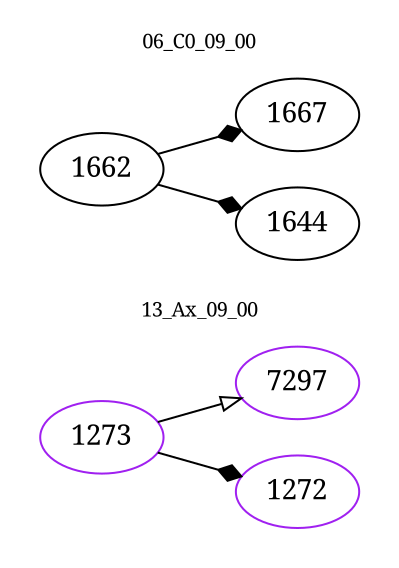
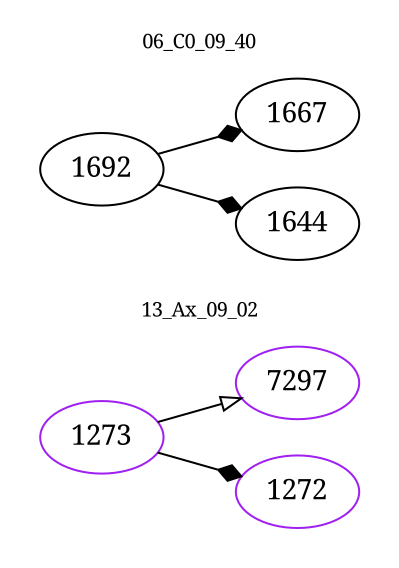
(200, 43) -> (200, 43)
(102, 169) -> (102, 169)
(200, 311) -> (200, 311)
